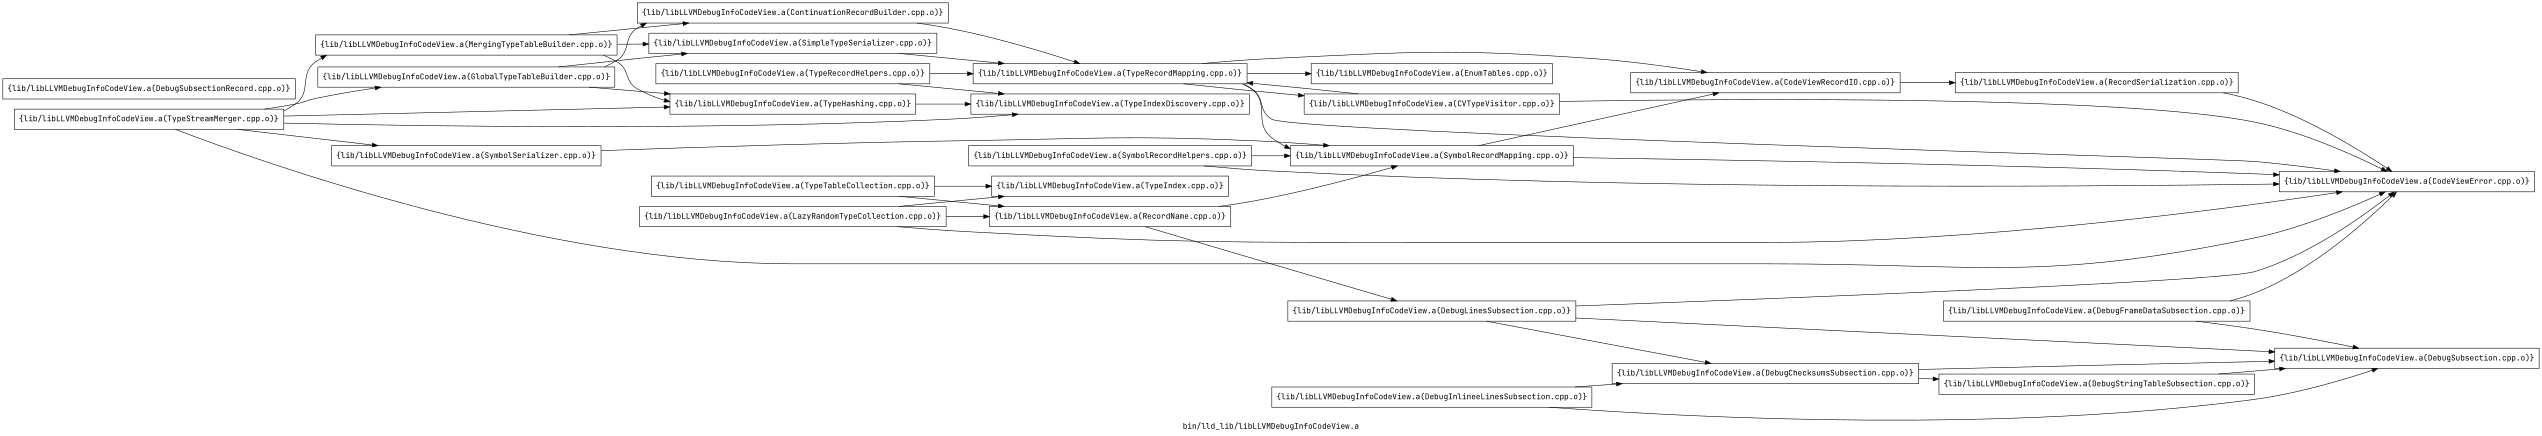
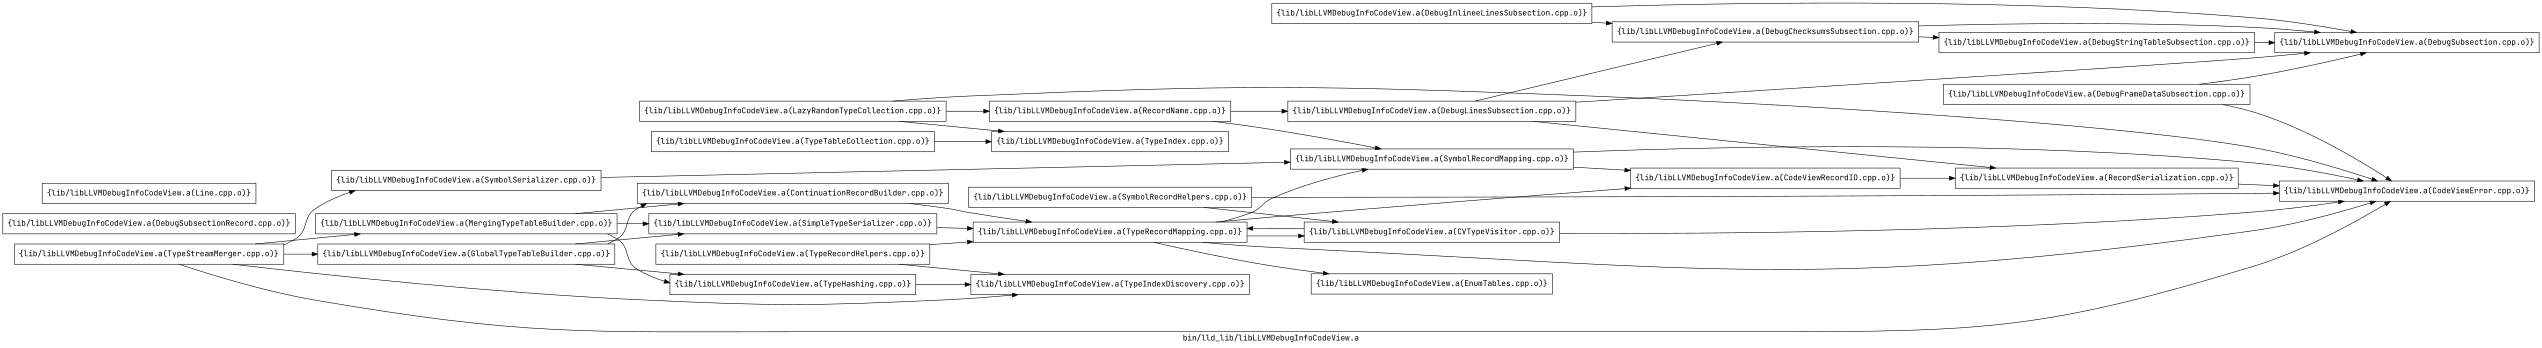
(474, 112) -> none
(1268, 156) -> (1265, 214)
none -> (149, 193)
(934, 200) -> none
(1993, 289) -> (1750, 143)
